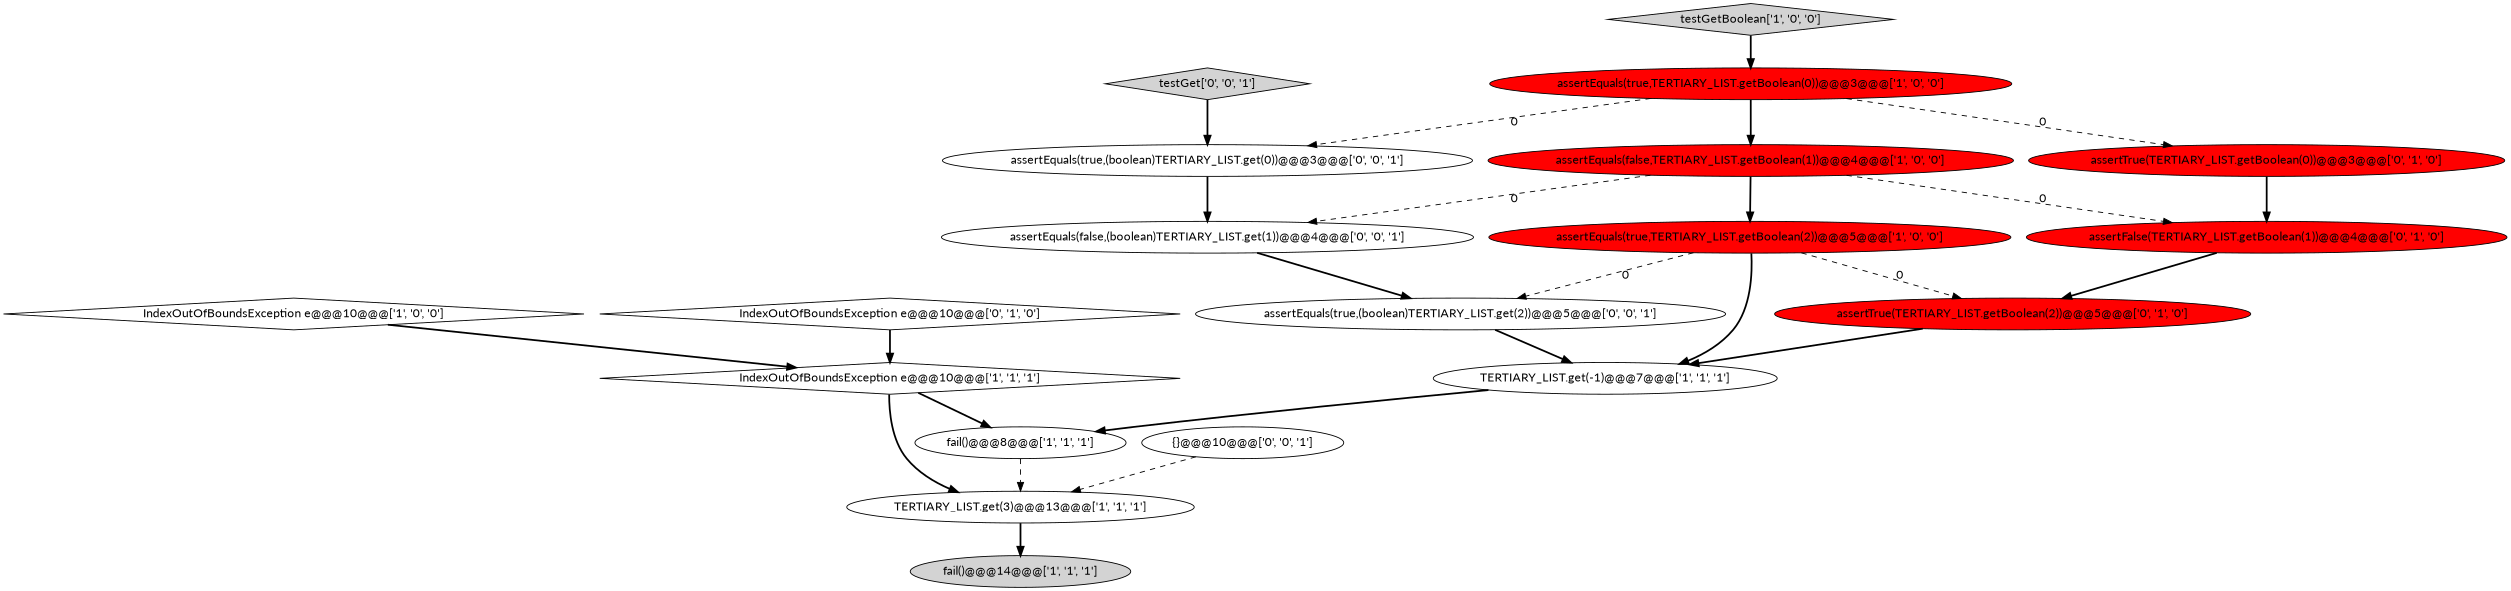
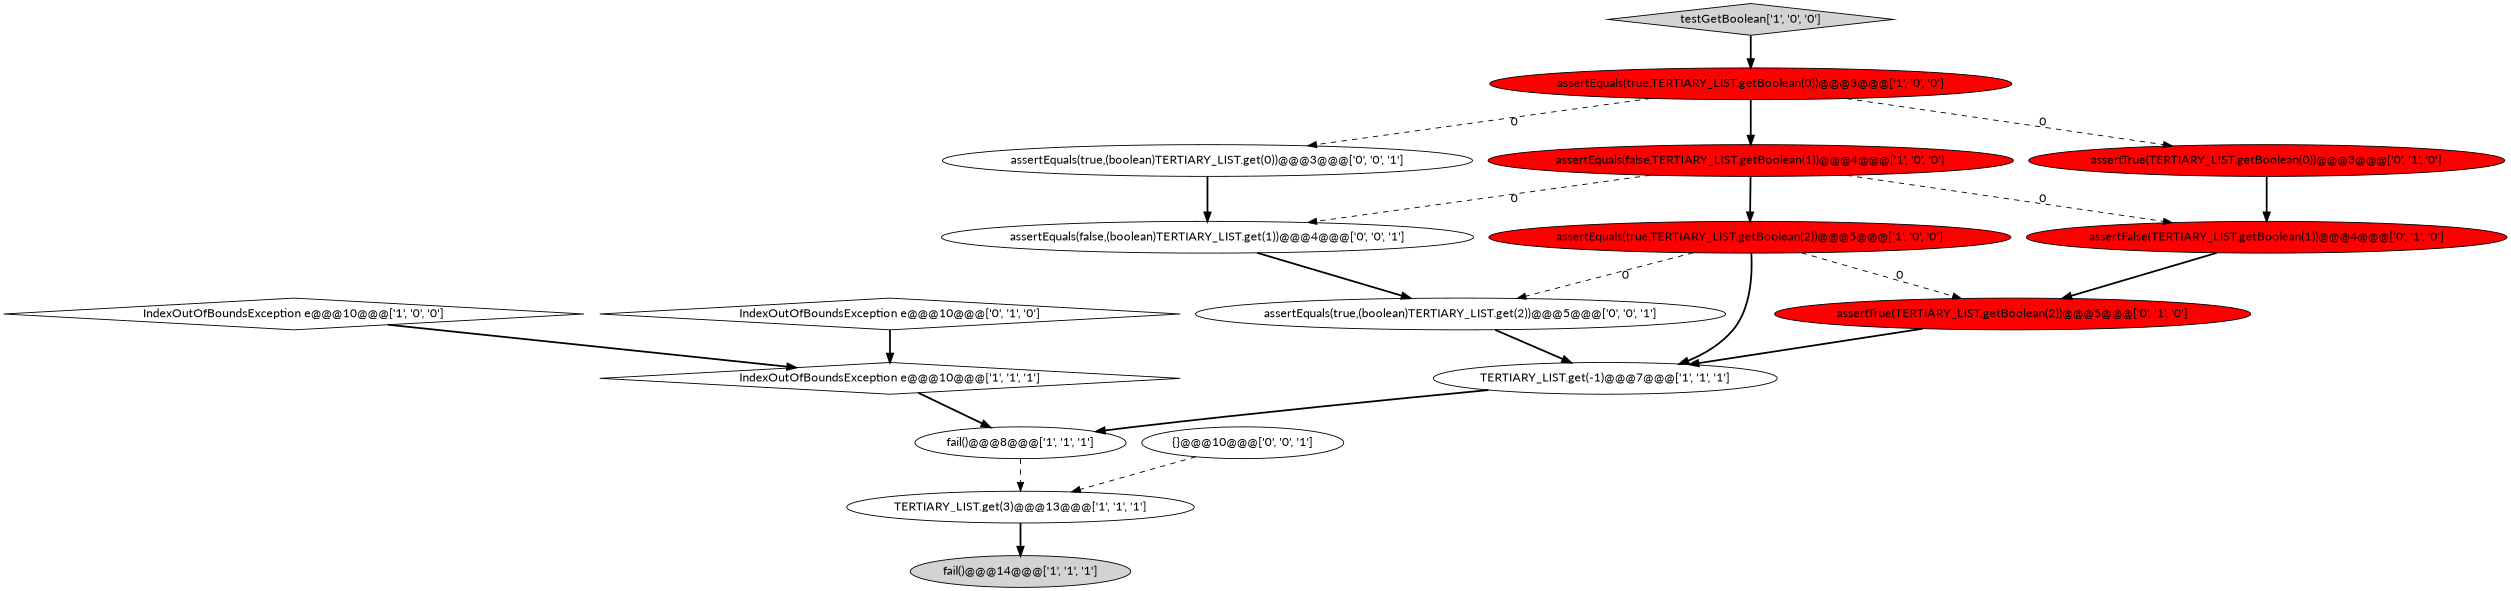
(1207, 84) -> none
(903, 453) -> none
